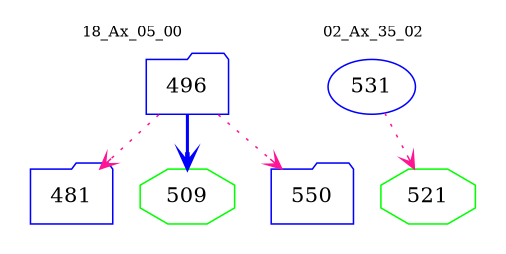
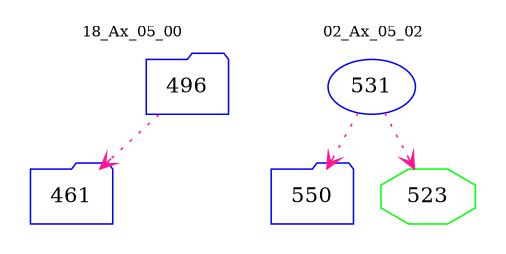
(373, 33) -> (373, 33)
(238, 131) -> (346, 134)
(72, 197) -> (72, 197)
(187, 197) -> none
(428, 197) -> (428, 197)
